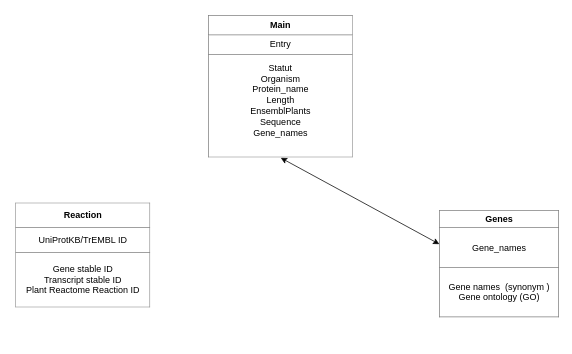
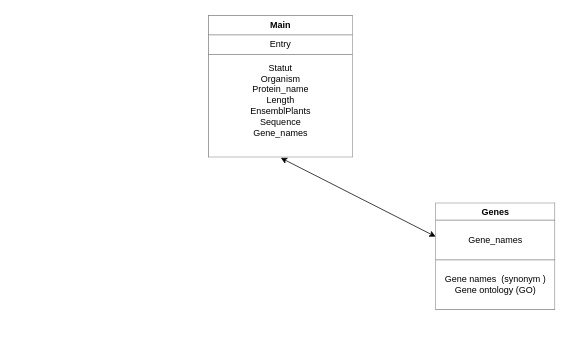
(83, 255) -> none
(499, 278) -> (495, 270)
